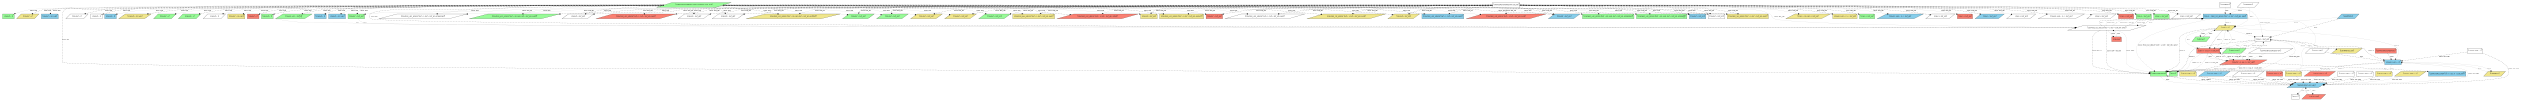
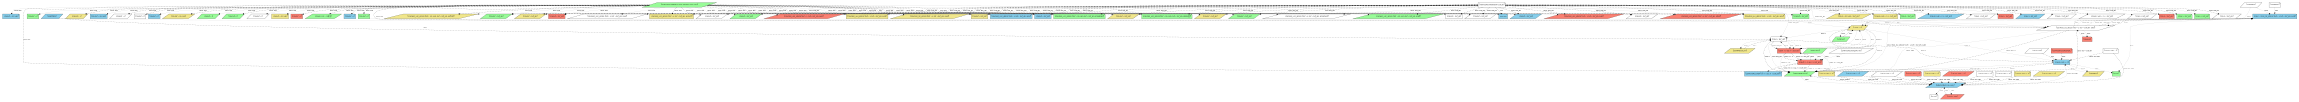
none -> (1503, 16)
(2243, 62) -> (1810, 62)
(2158, 74) -> (1800, 74)
